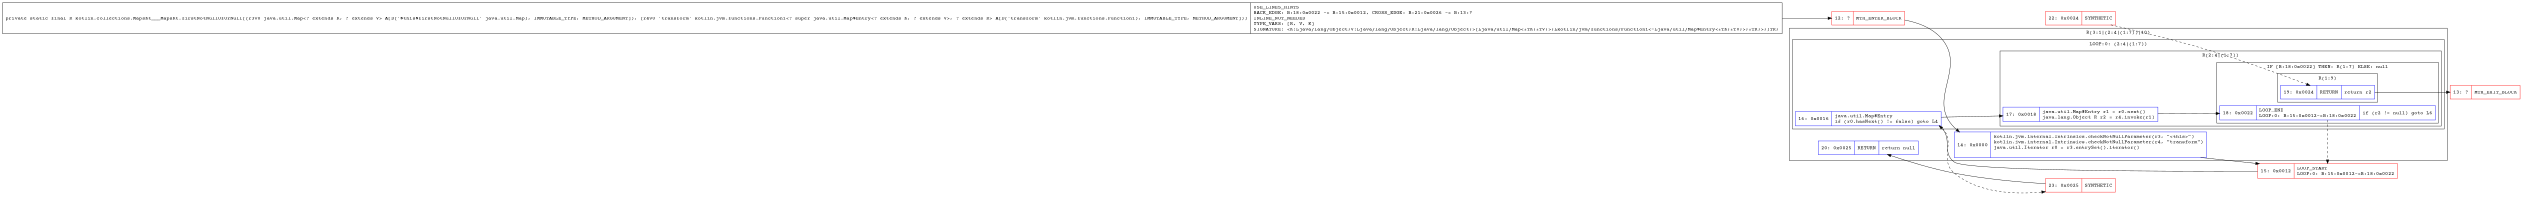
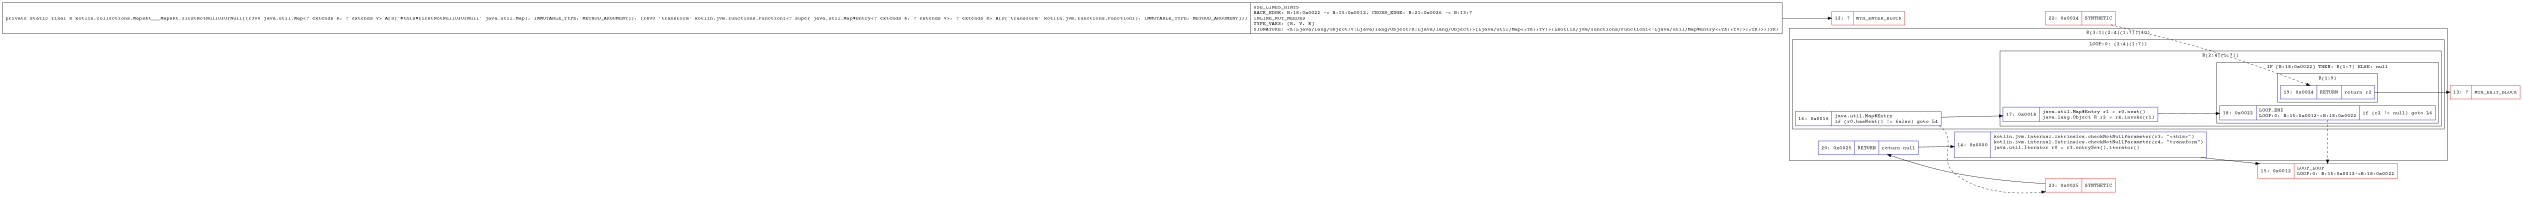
(1950, 64) -> (1935, 147)
(2312, 168) -> (2311, 168)
(2087, 170) -> none
